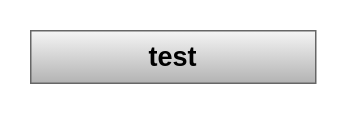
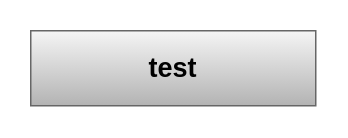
(173, 57) -> (173, 68)
